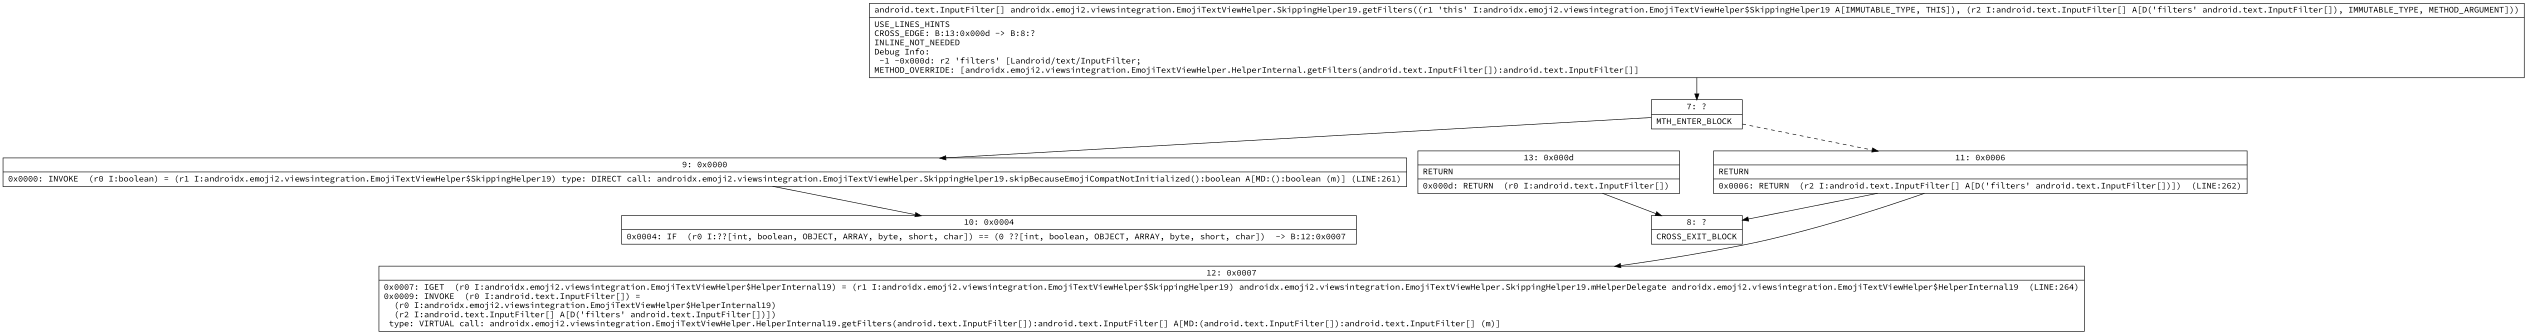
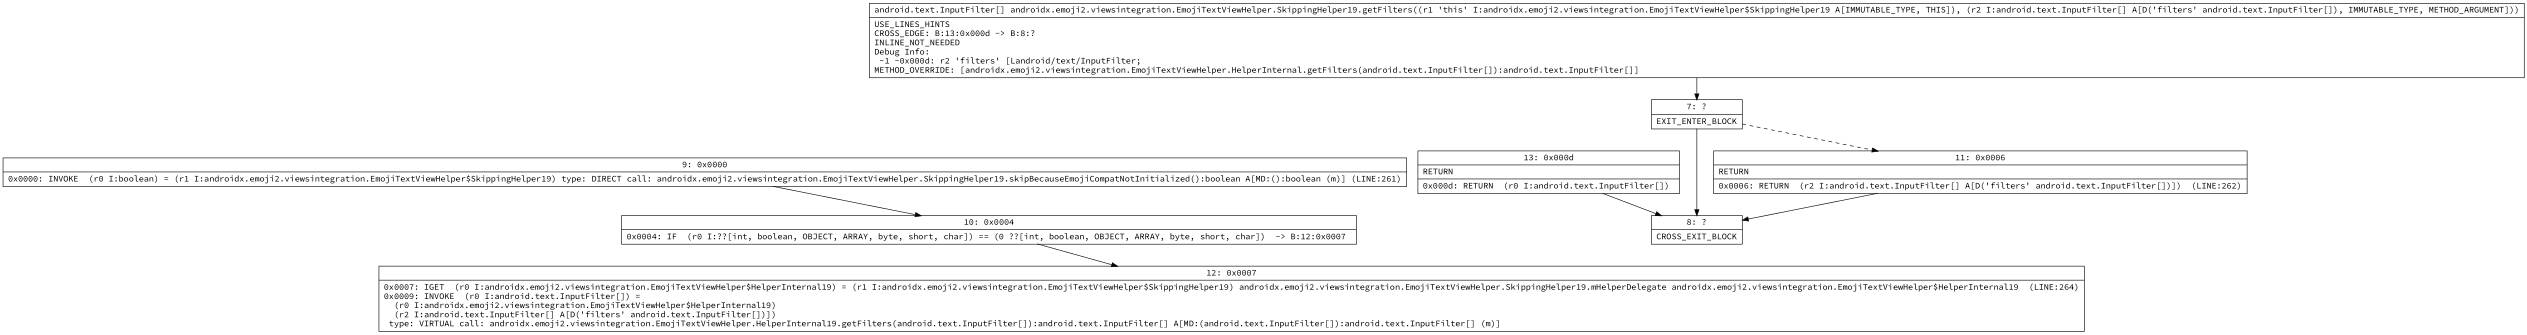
(1694, 121) -> (1697, 121)
(1299, 138) -> (1697, 169)
(1775, 238) -> (1074, 254)
